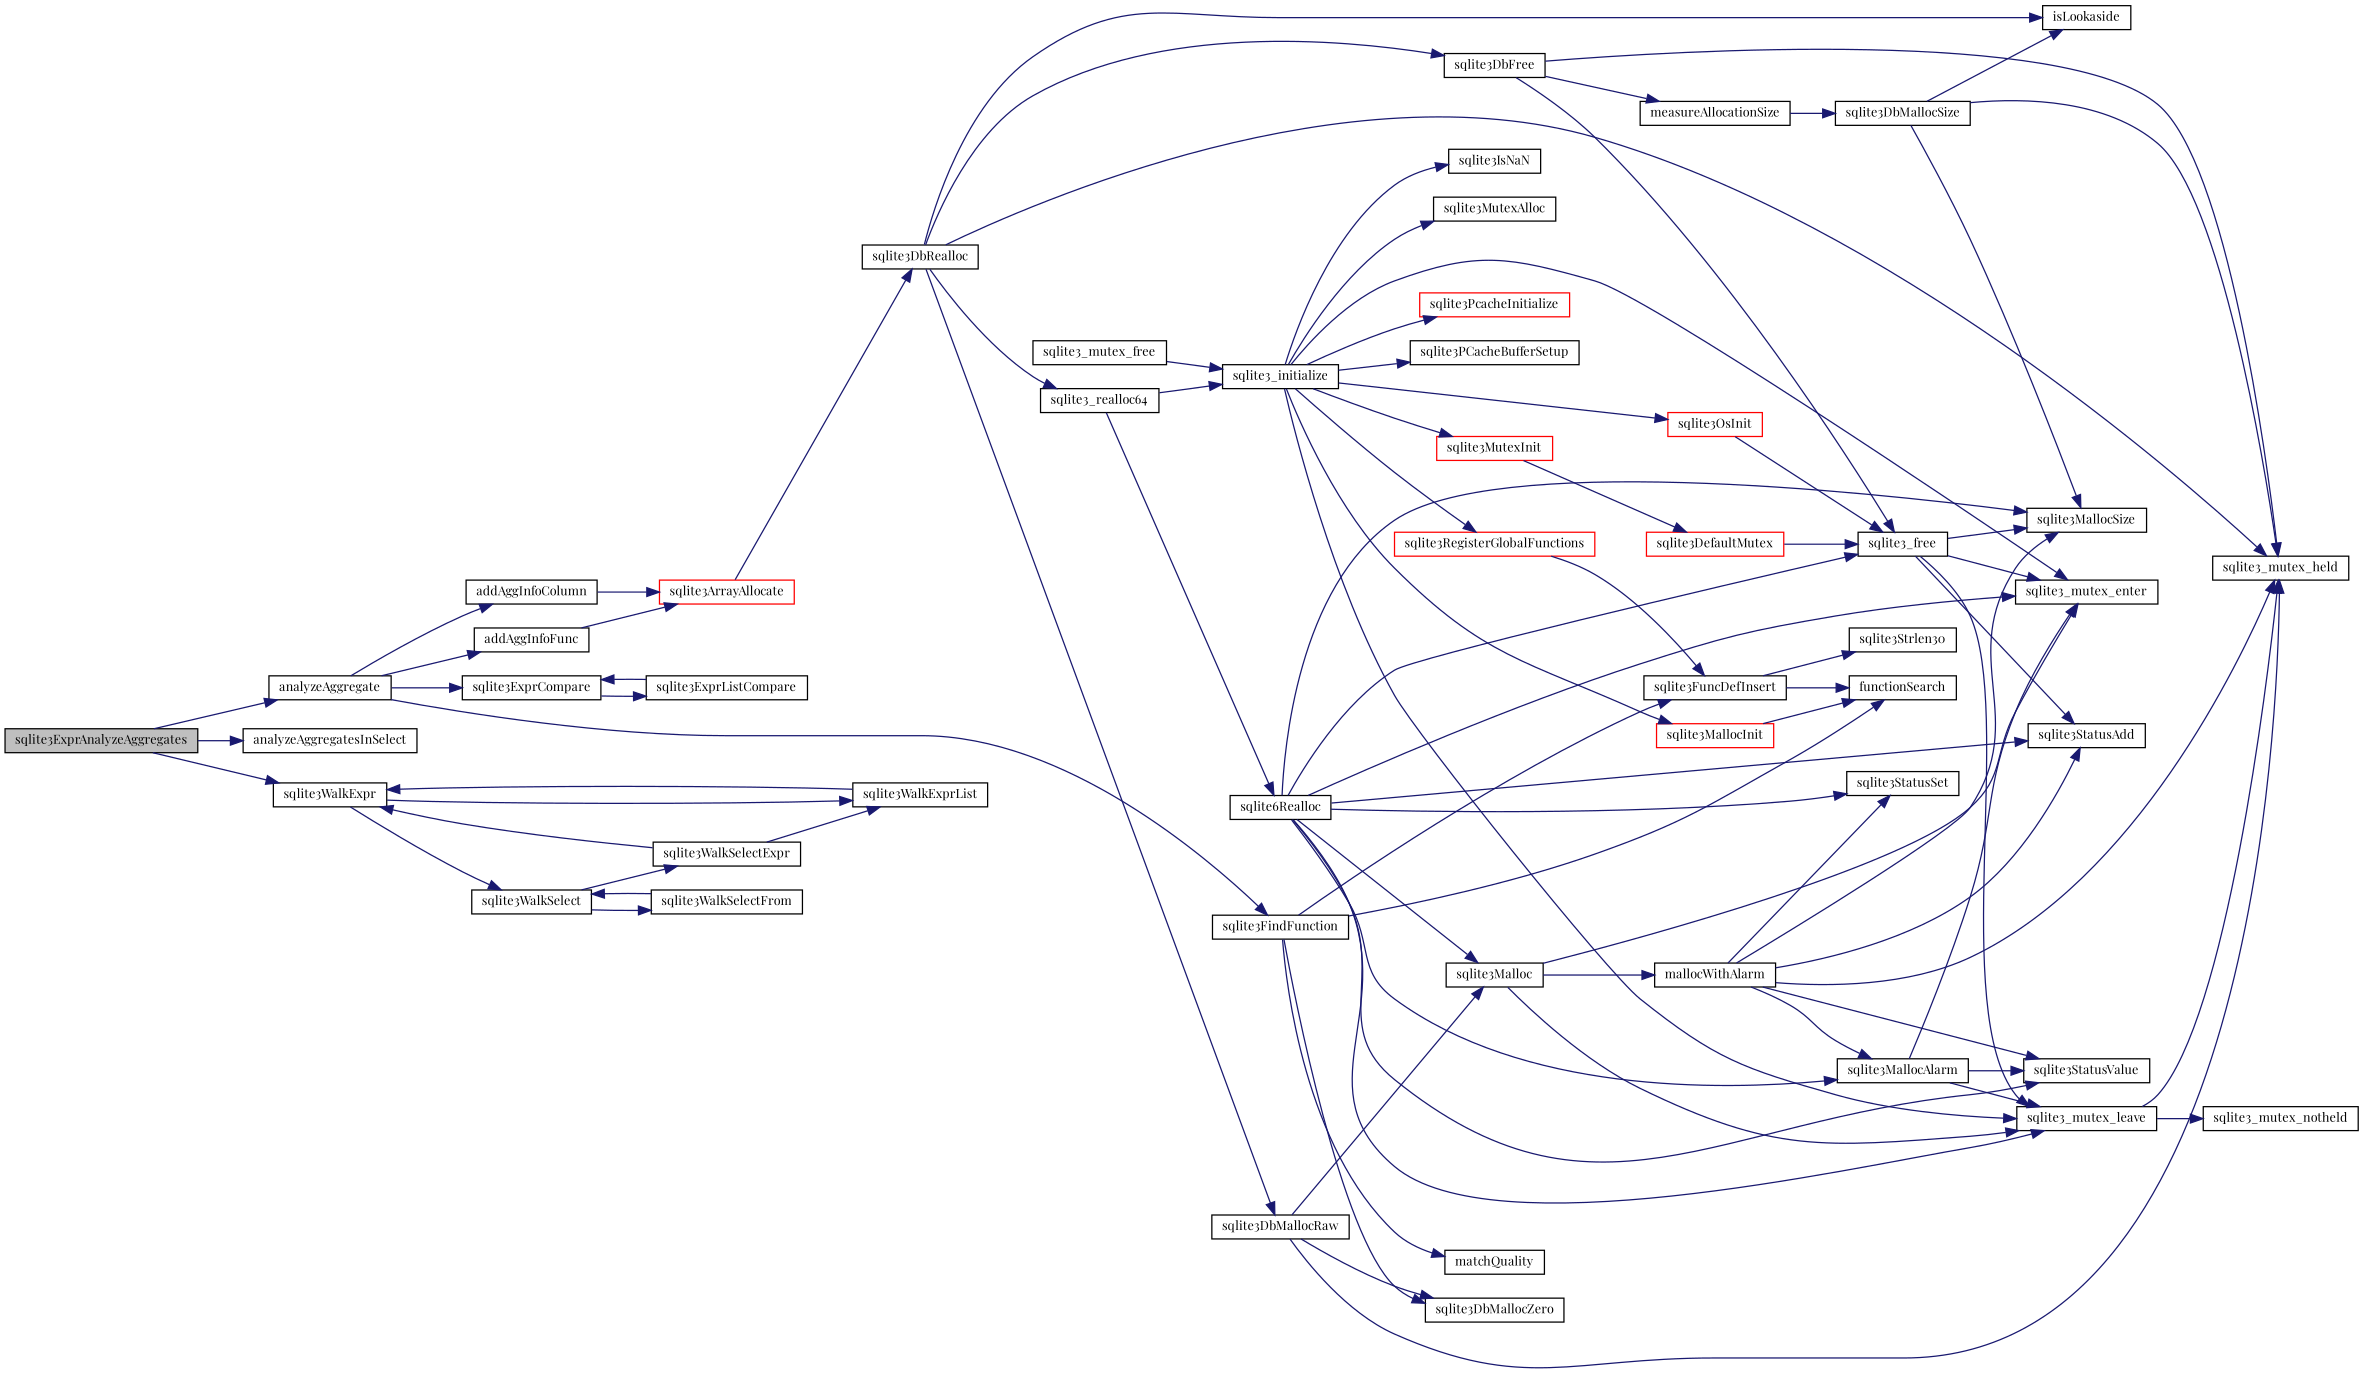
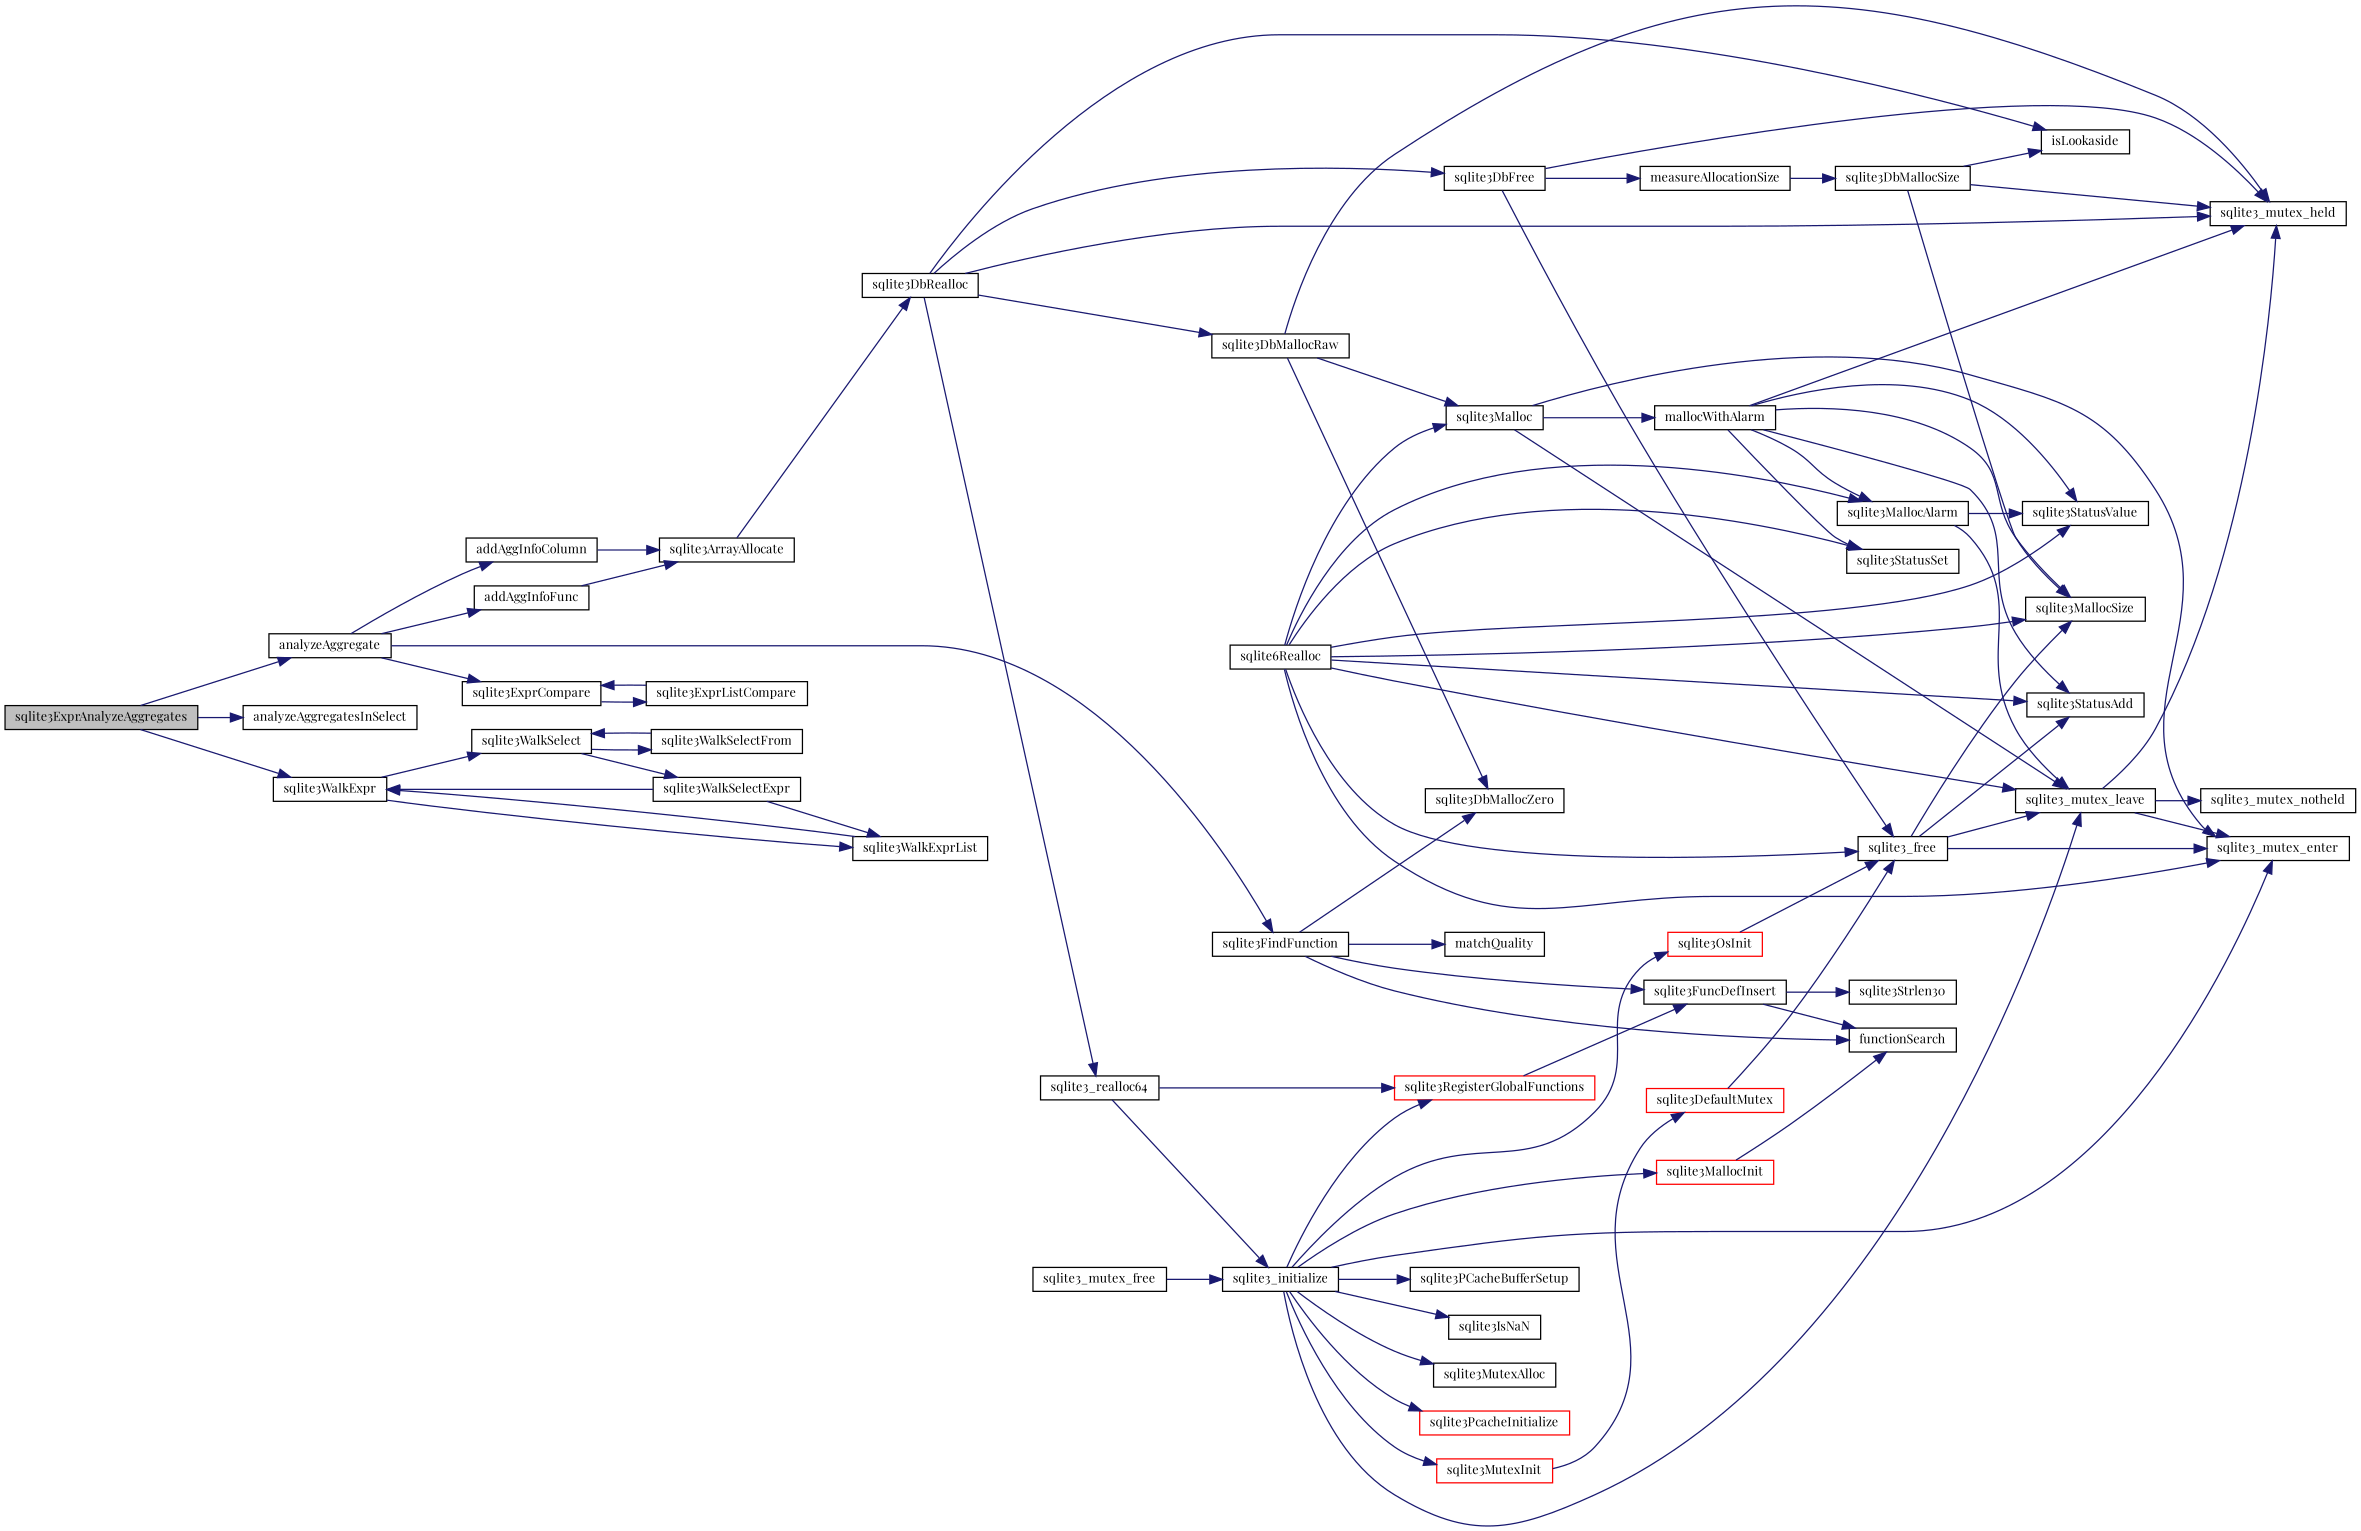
(727, 592) -> (727, 550)
(1188, 598) -> (1270, 1088)
(1975, 880) -> (2176, 823)
